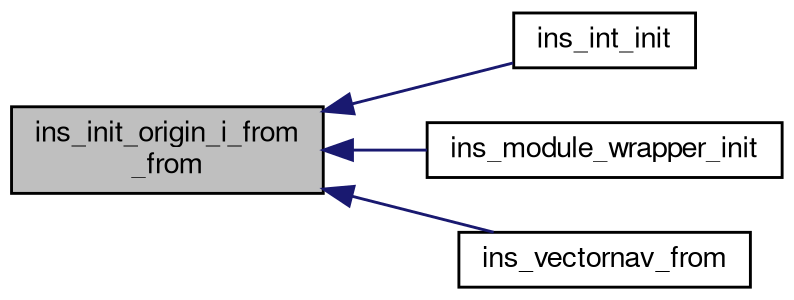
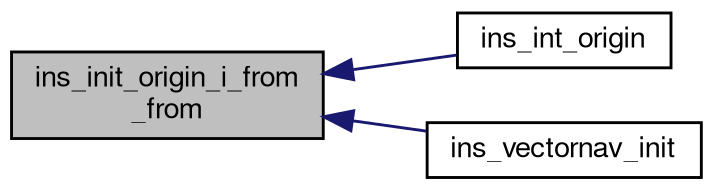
(605, 40) -> (564, 40)
(605, 150) -> none
(605, 260) -> (564, 150)
